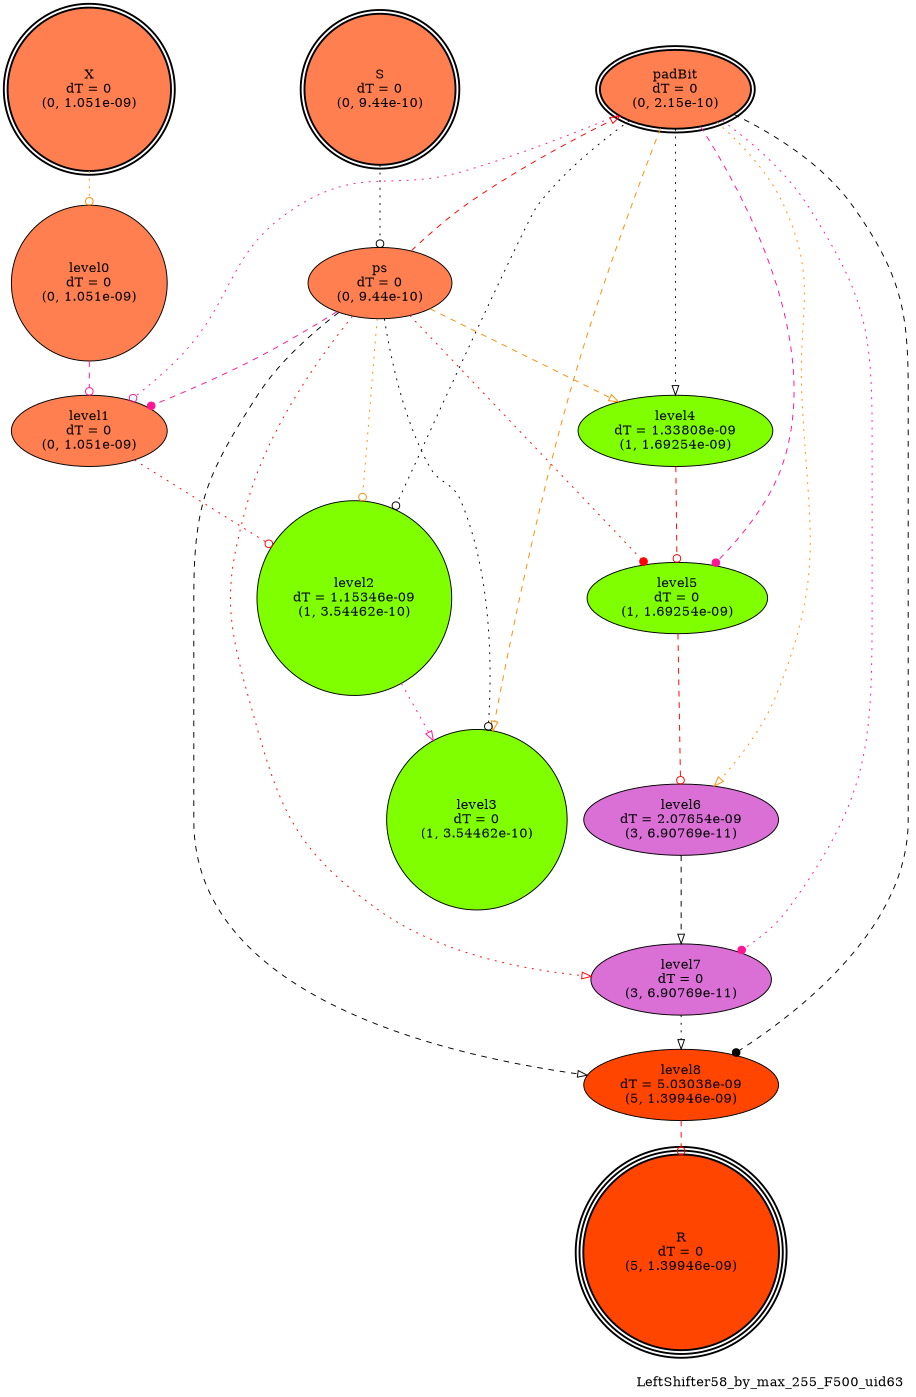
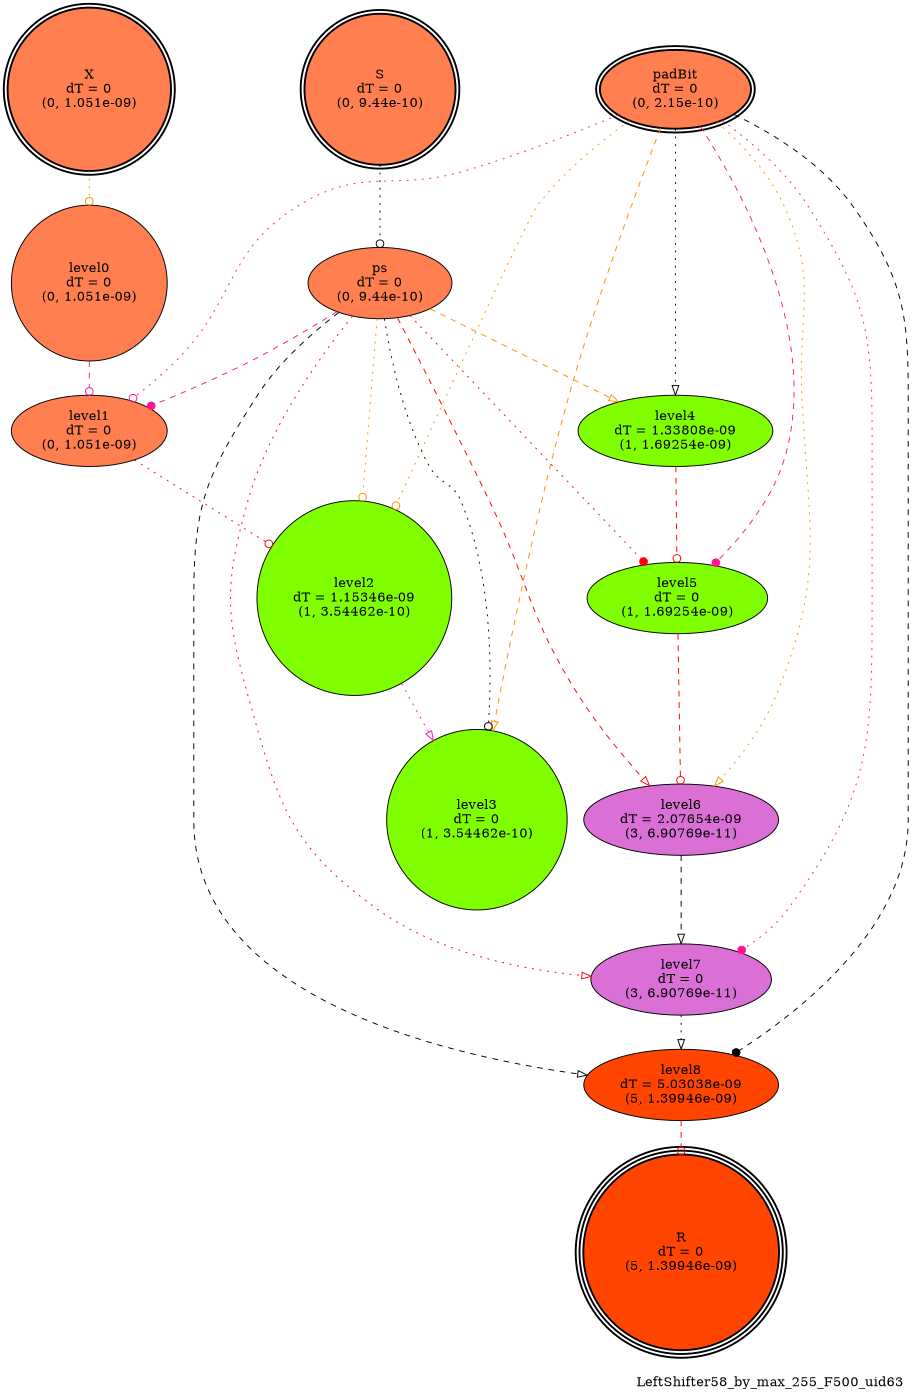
(506, 178) -> (513, 554)
(493, 296) -> (493, 296)
